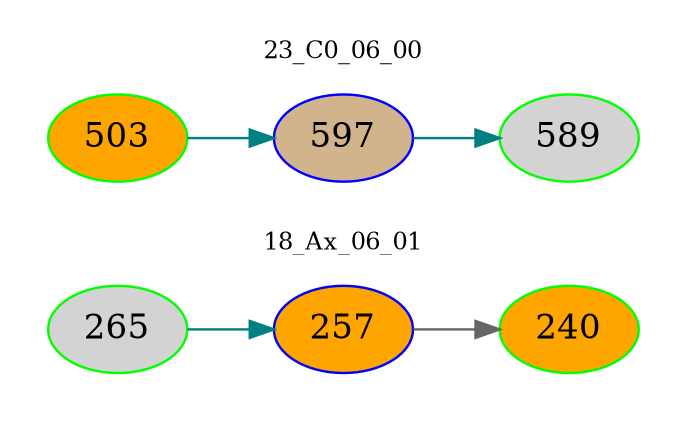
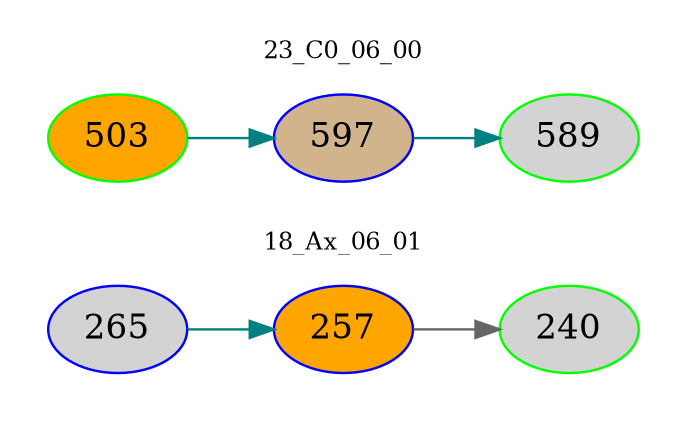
(118, 329) -> (118, 329)
(569, 329) -> (569, 329)
